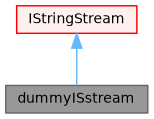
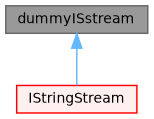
(77, 67) -> (77, 67)
